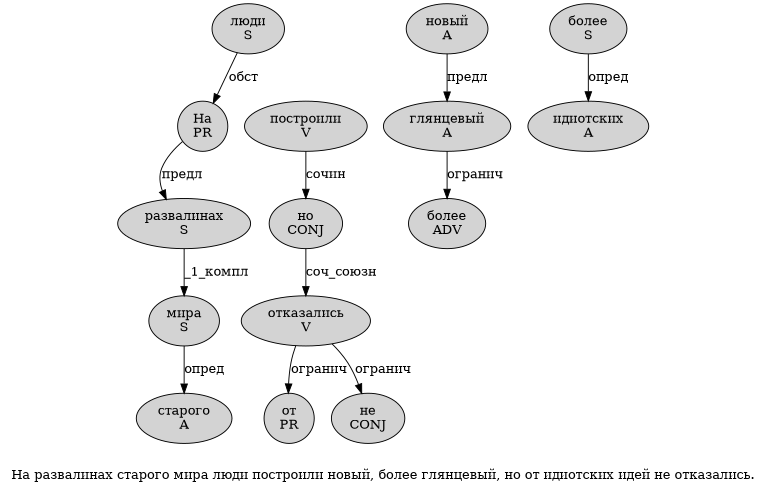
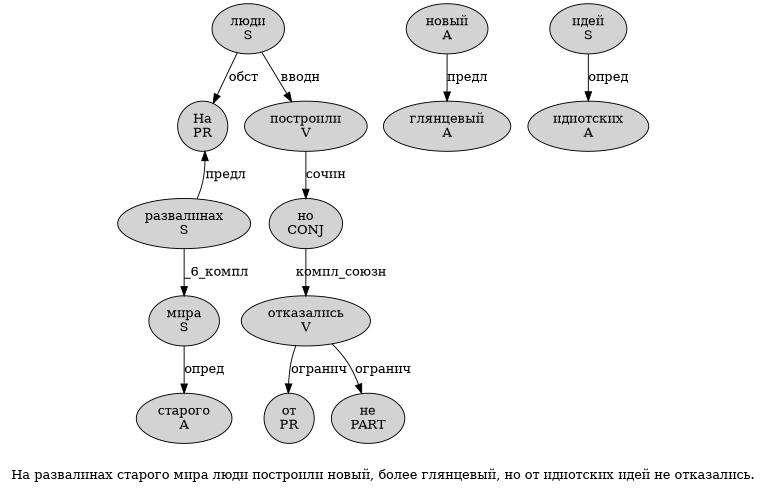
(588, 29) -> (588, 29)
none -> (274, 73)
(164, 163) -> (203, 180)
(447, 224) -> none
(217, 272) -> (217, 272)
(341, 272) -> (341, 272)
(368, 418) -> (368, 418)
